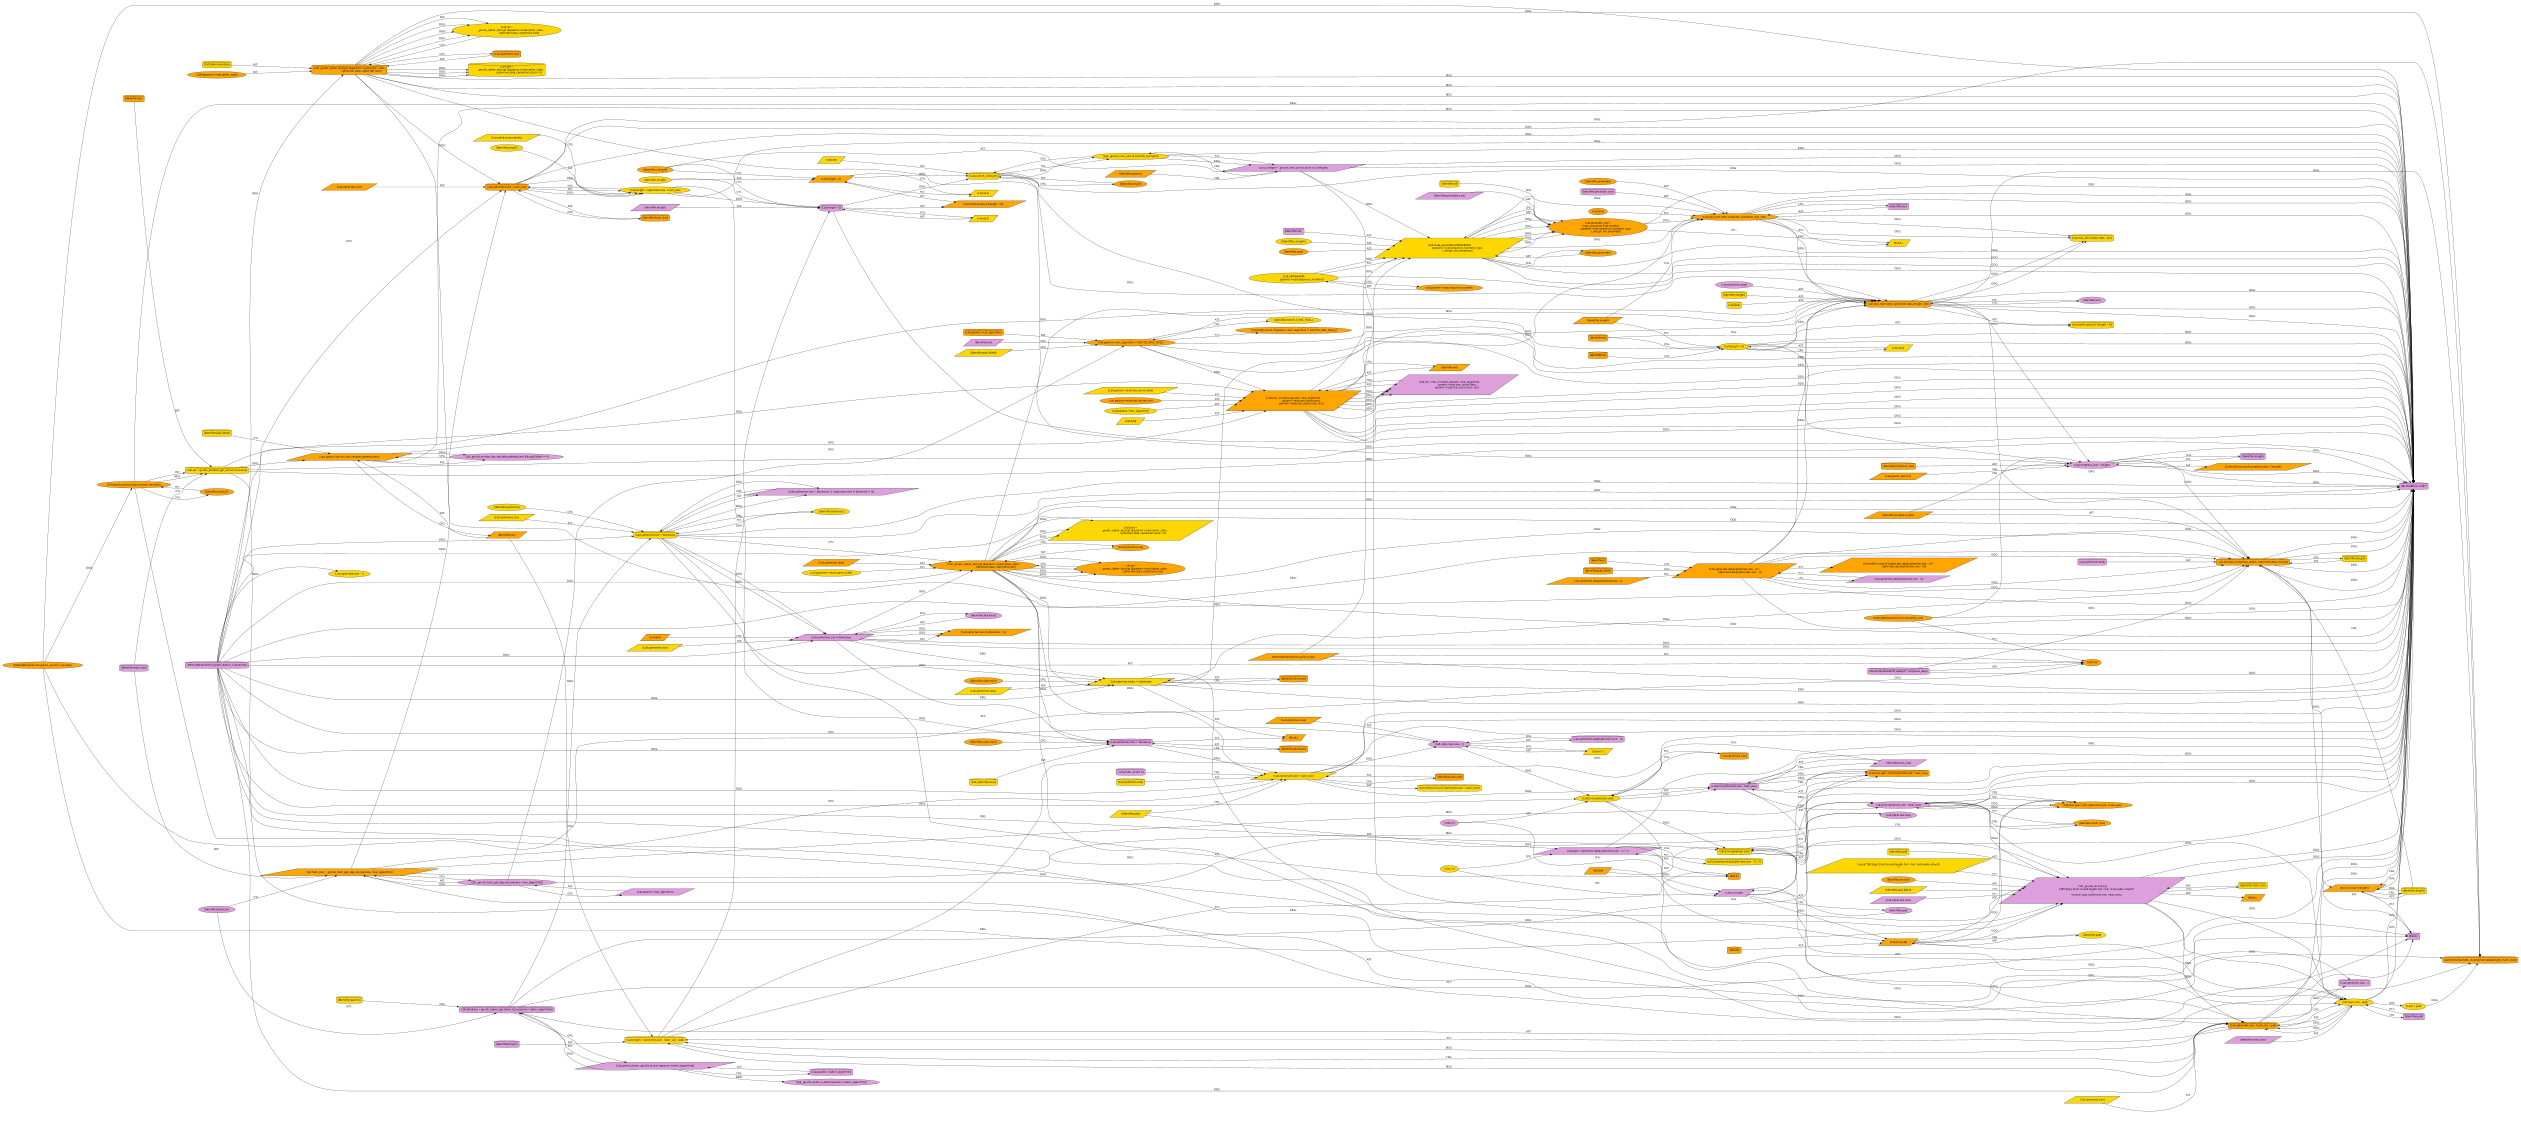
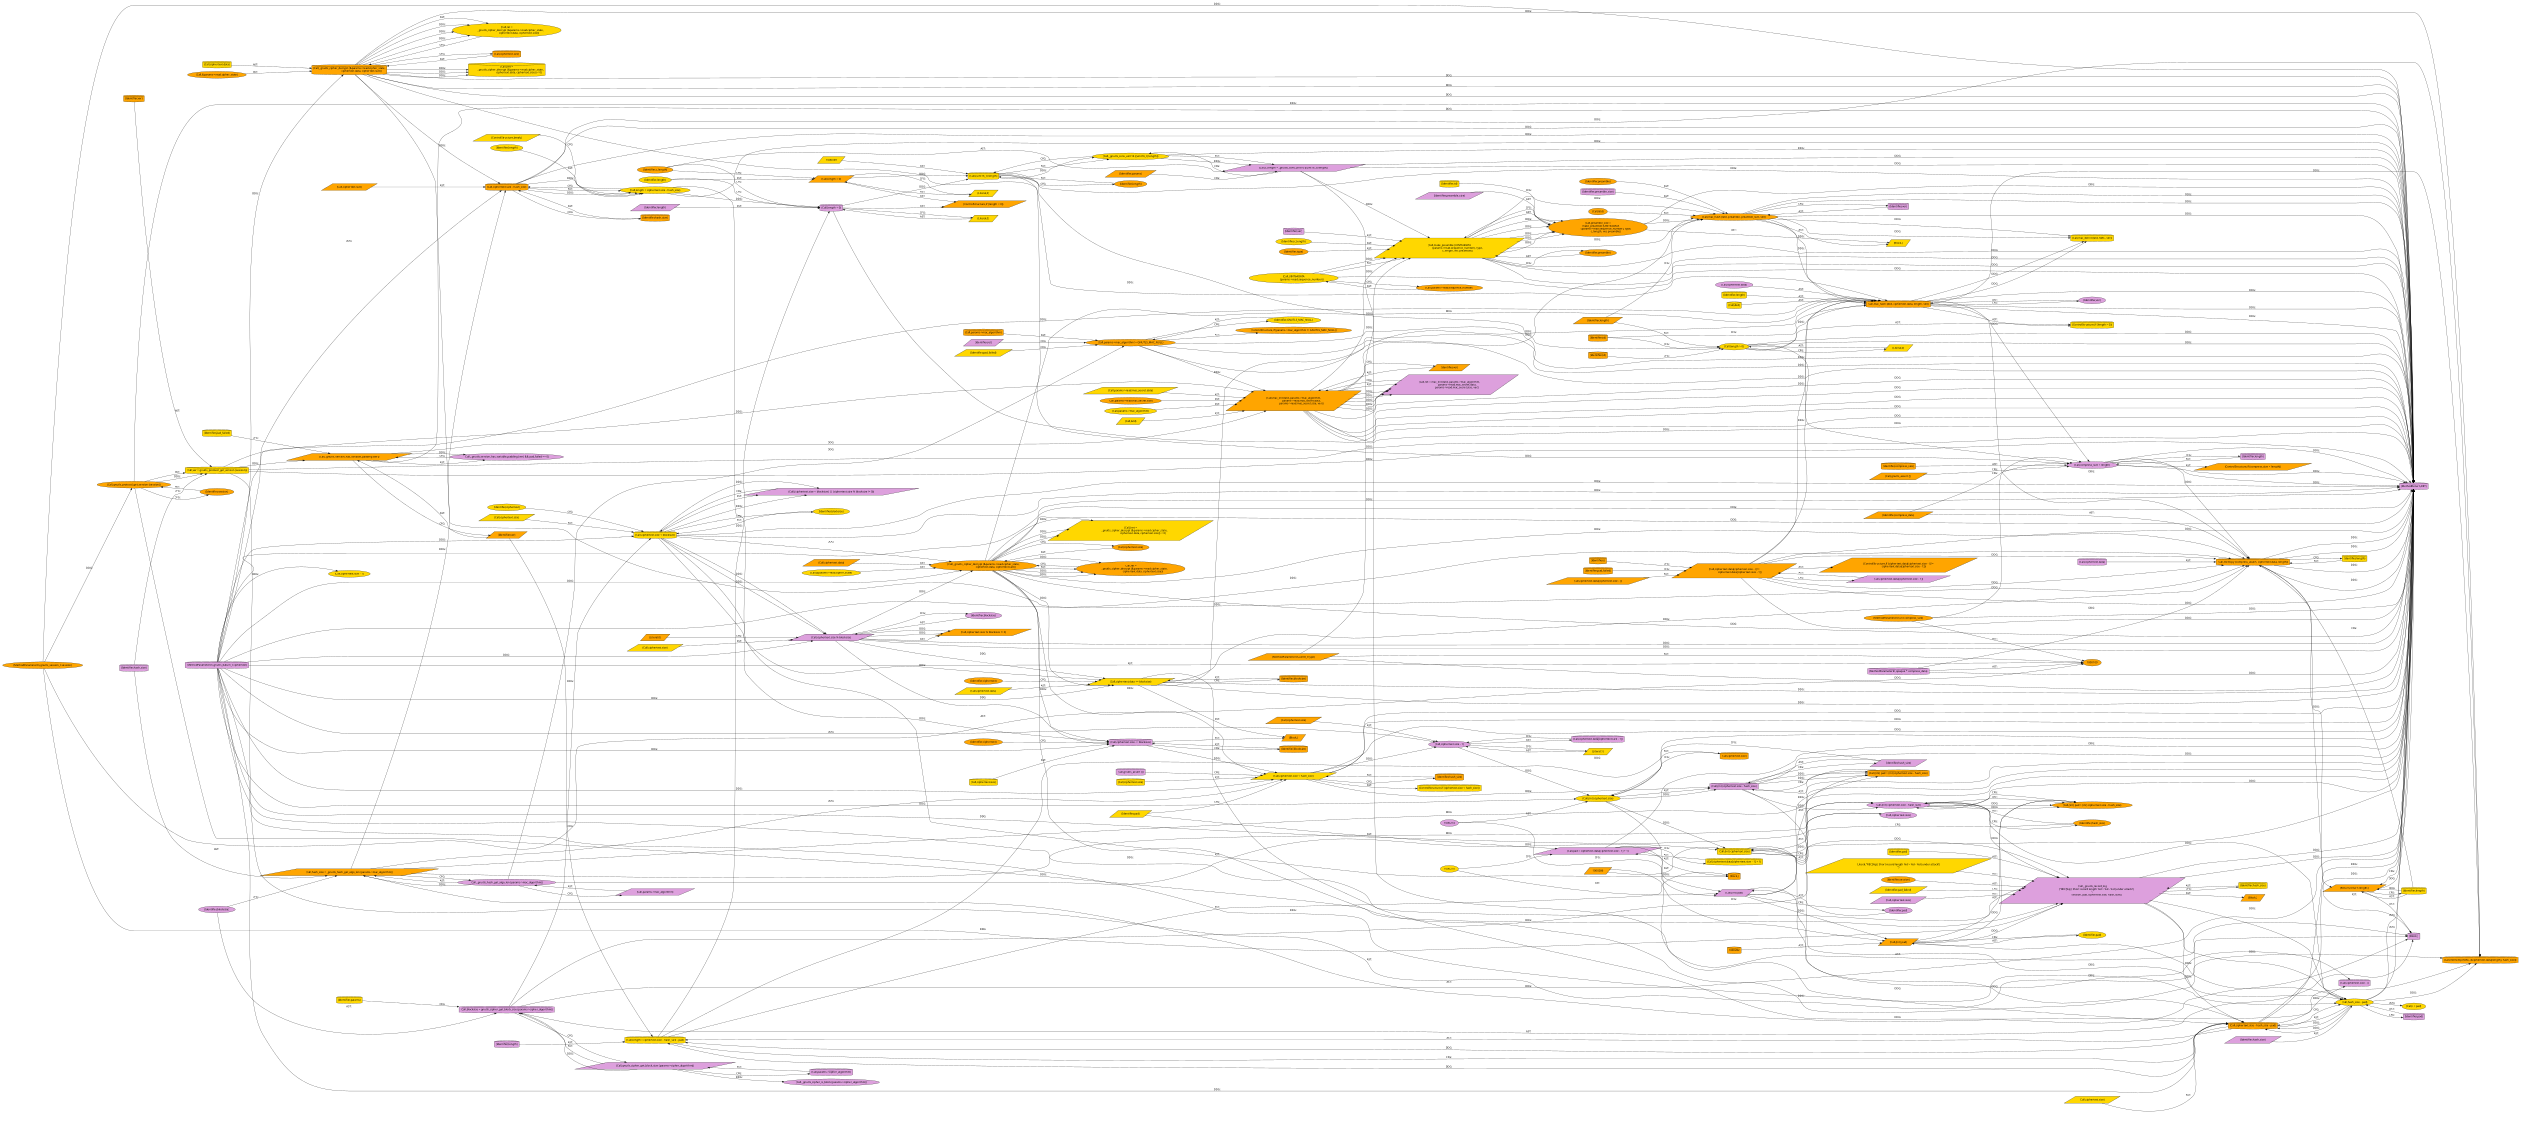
(2455, 990) -> (2428, 994)
